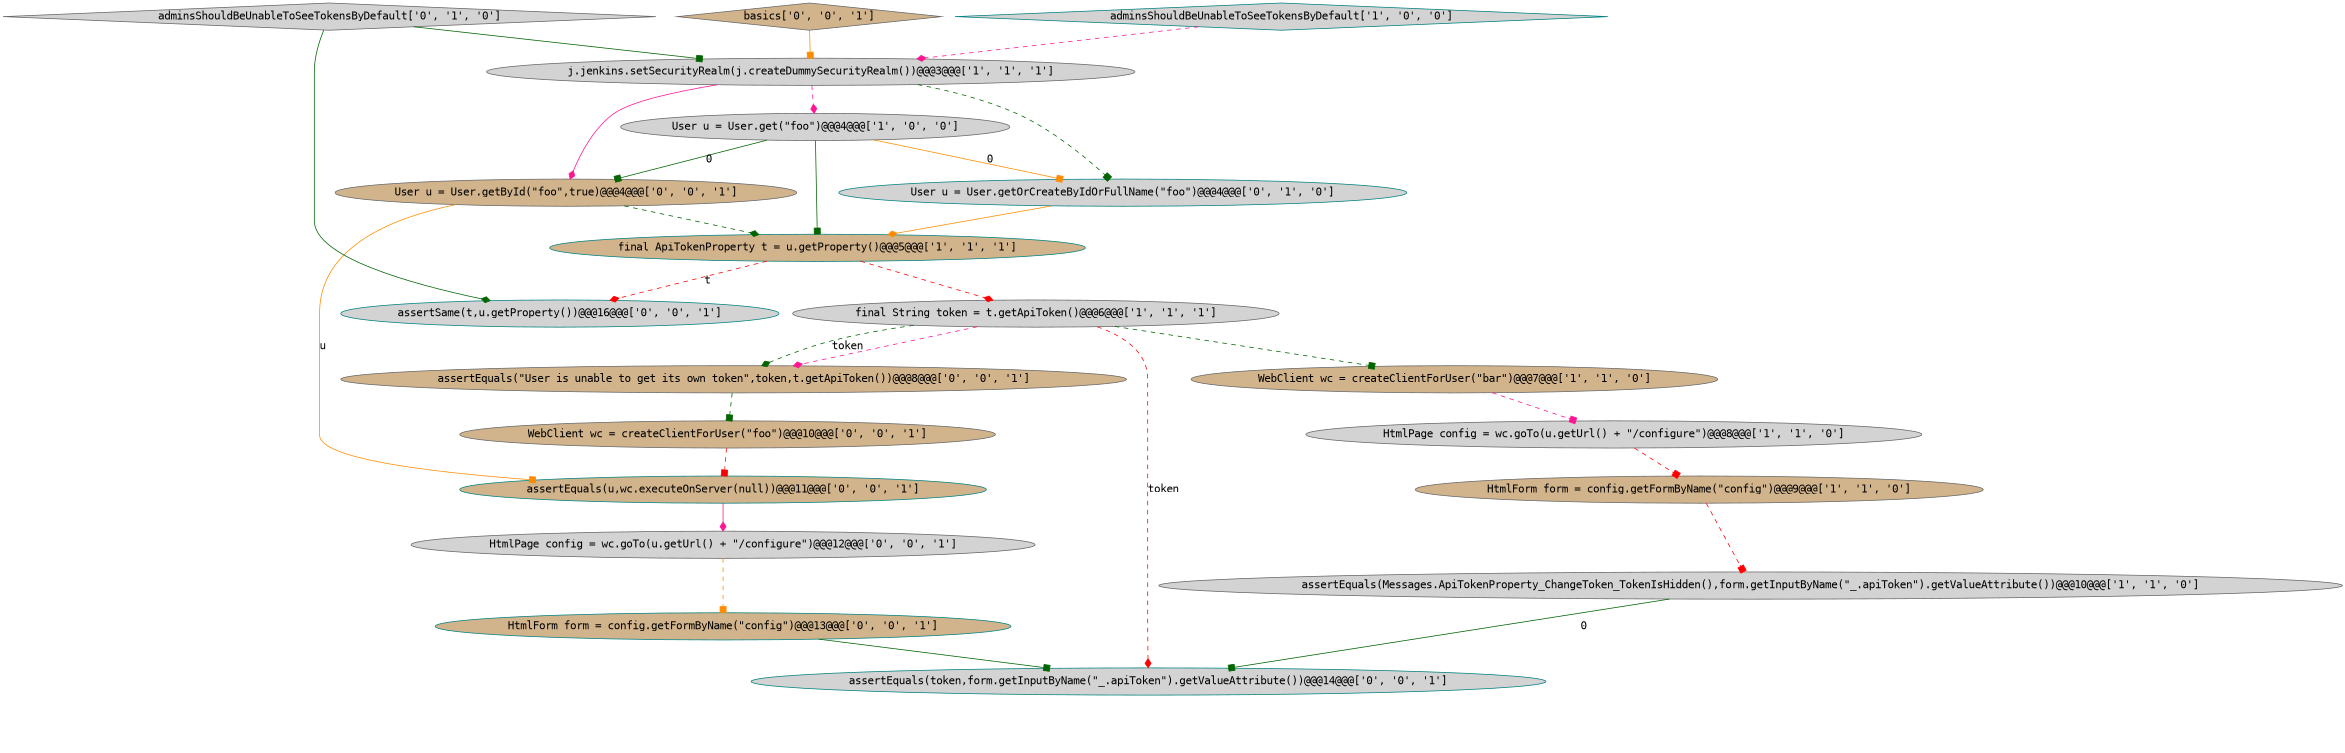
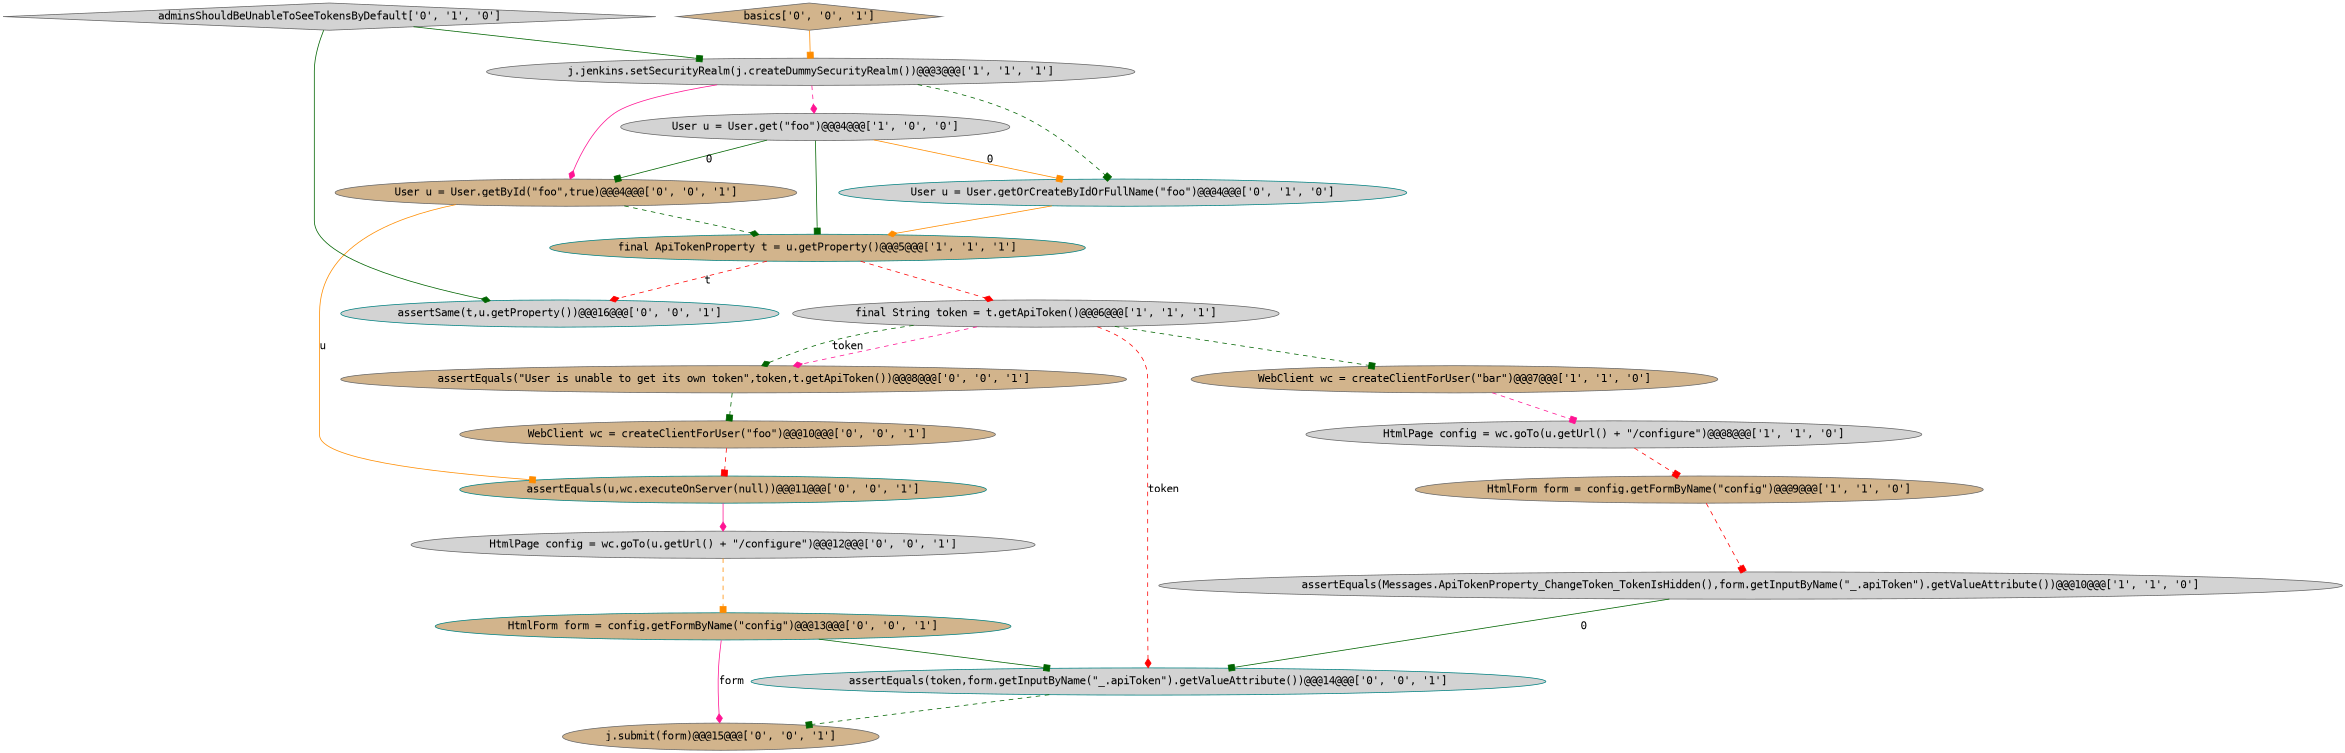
(1281, 17) -> none
none -> (721, 737)
